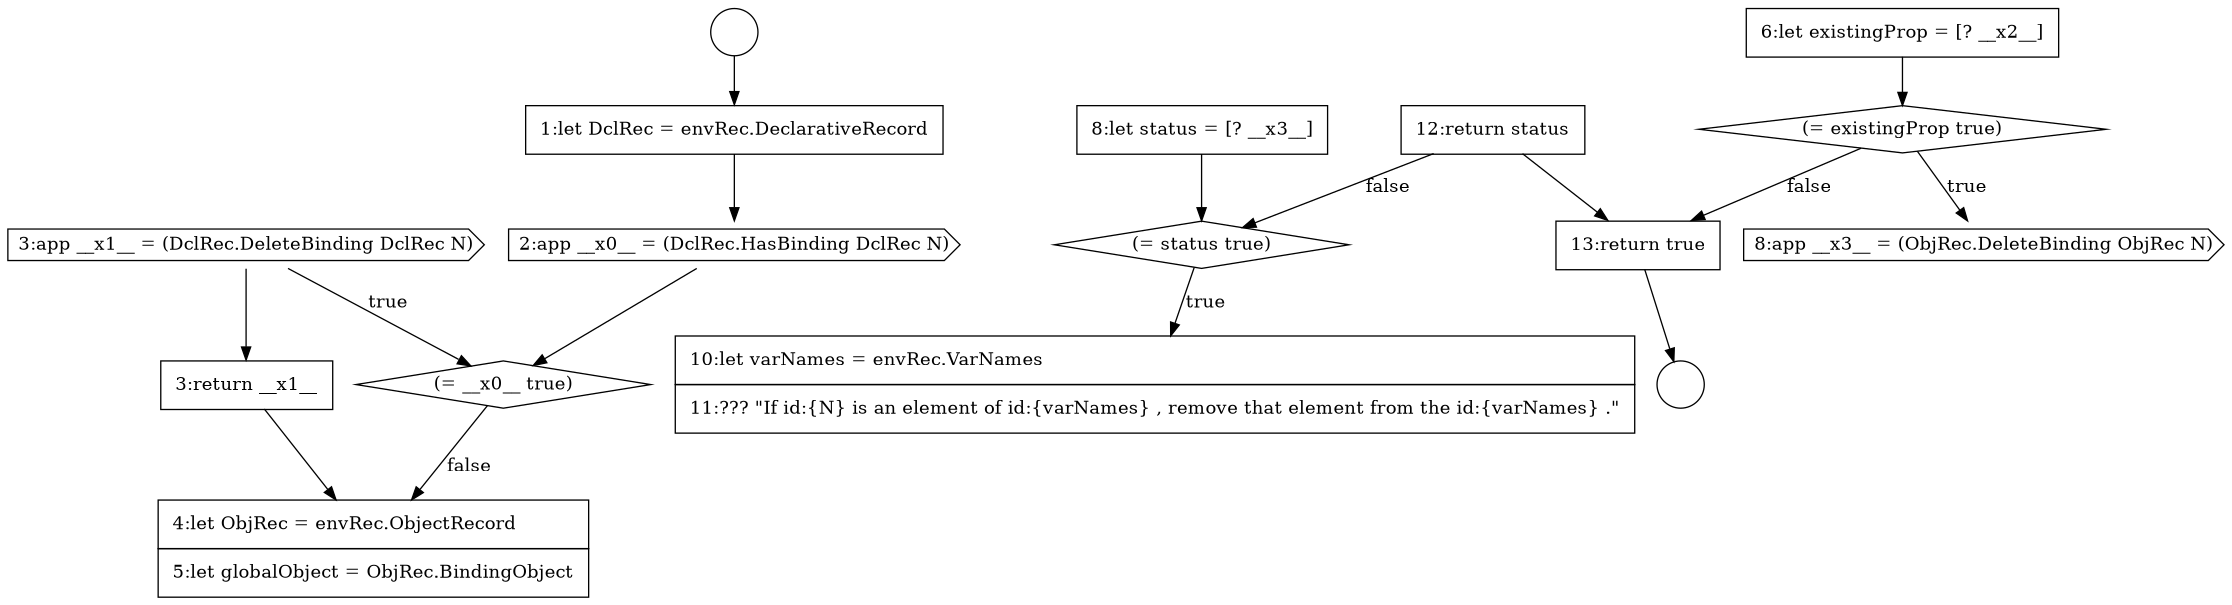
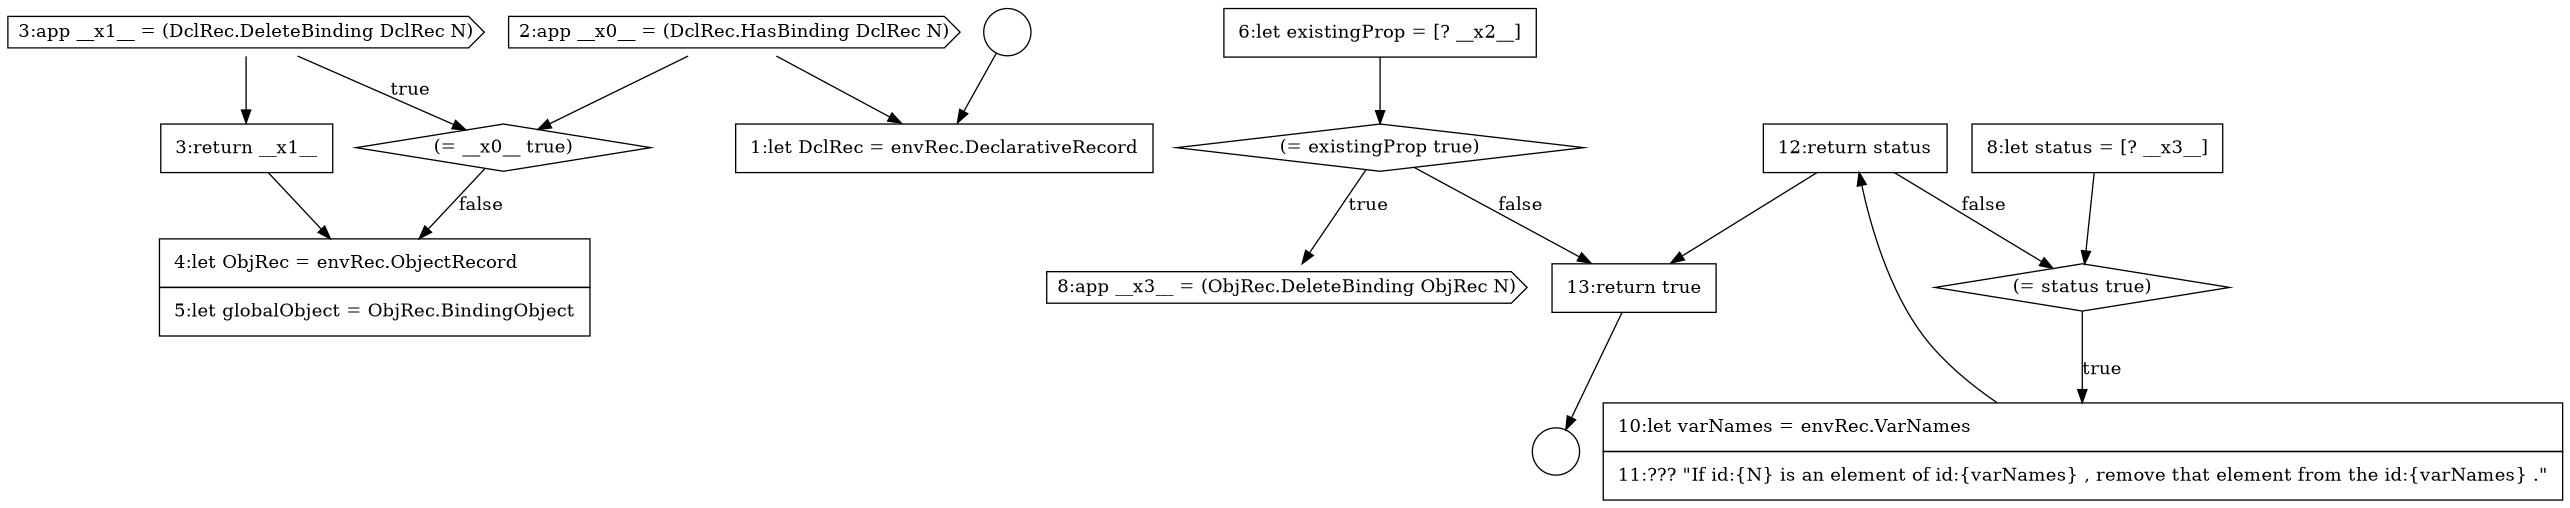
(734, 181) -> (833, 87)
none -> (1906, 309)
